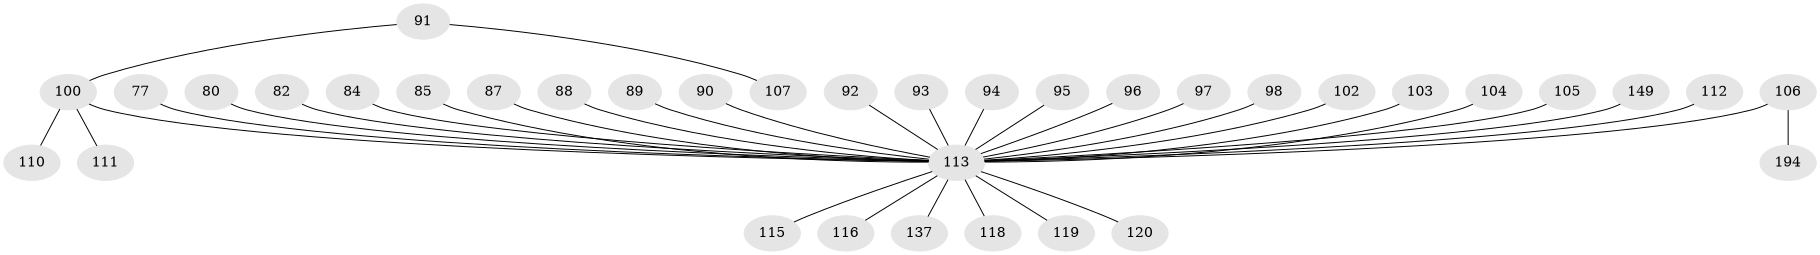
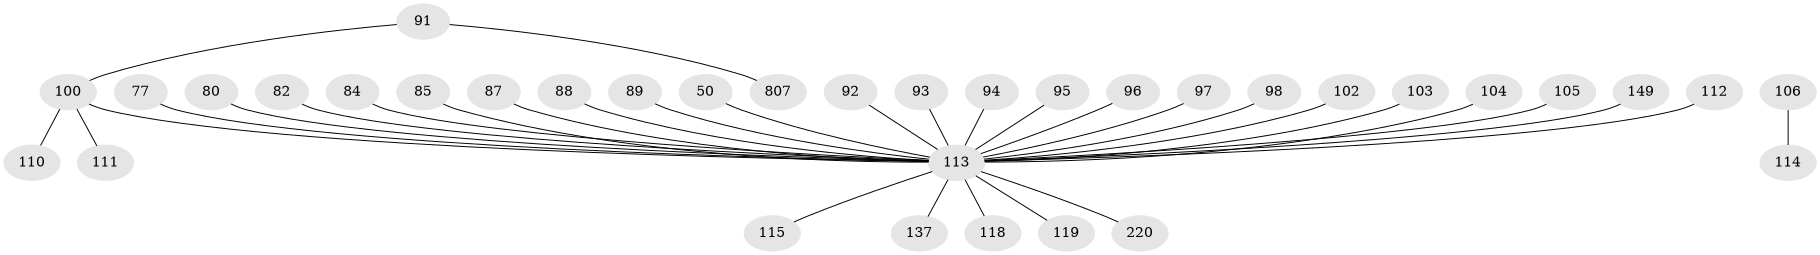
(706, 92) -> (706, 92)
(778, 92) -> (778, 92)
(1535, 138) -> none
(1788, 163) -> (1788, 163)
(846, 233) -> none
(1140, 233) -> (1140, 233)
